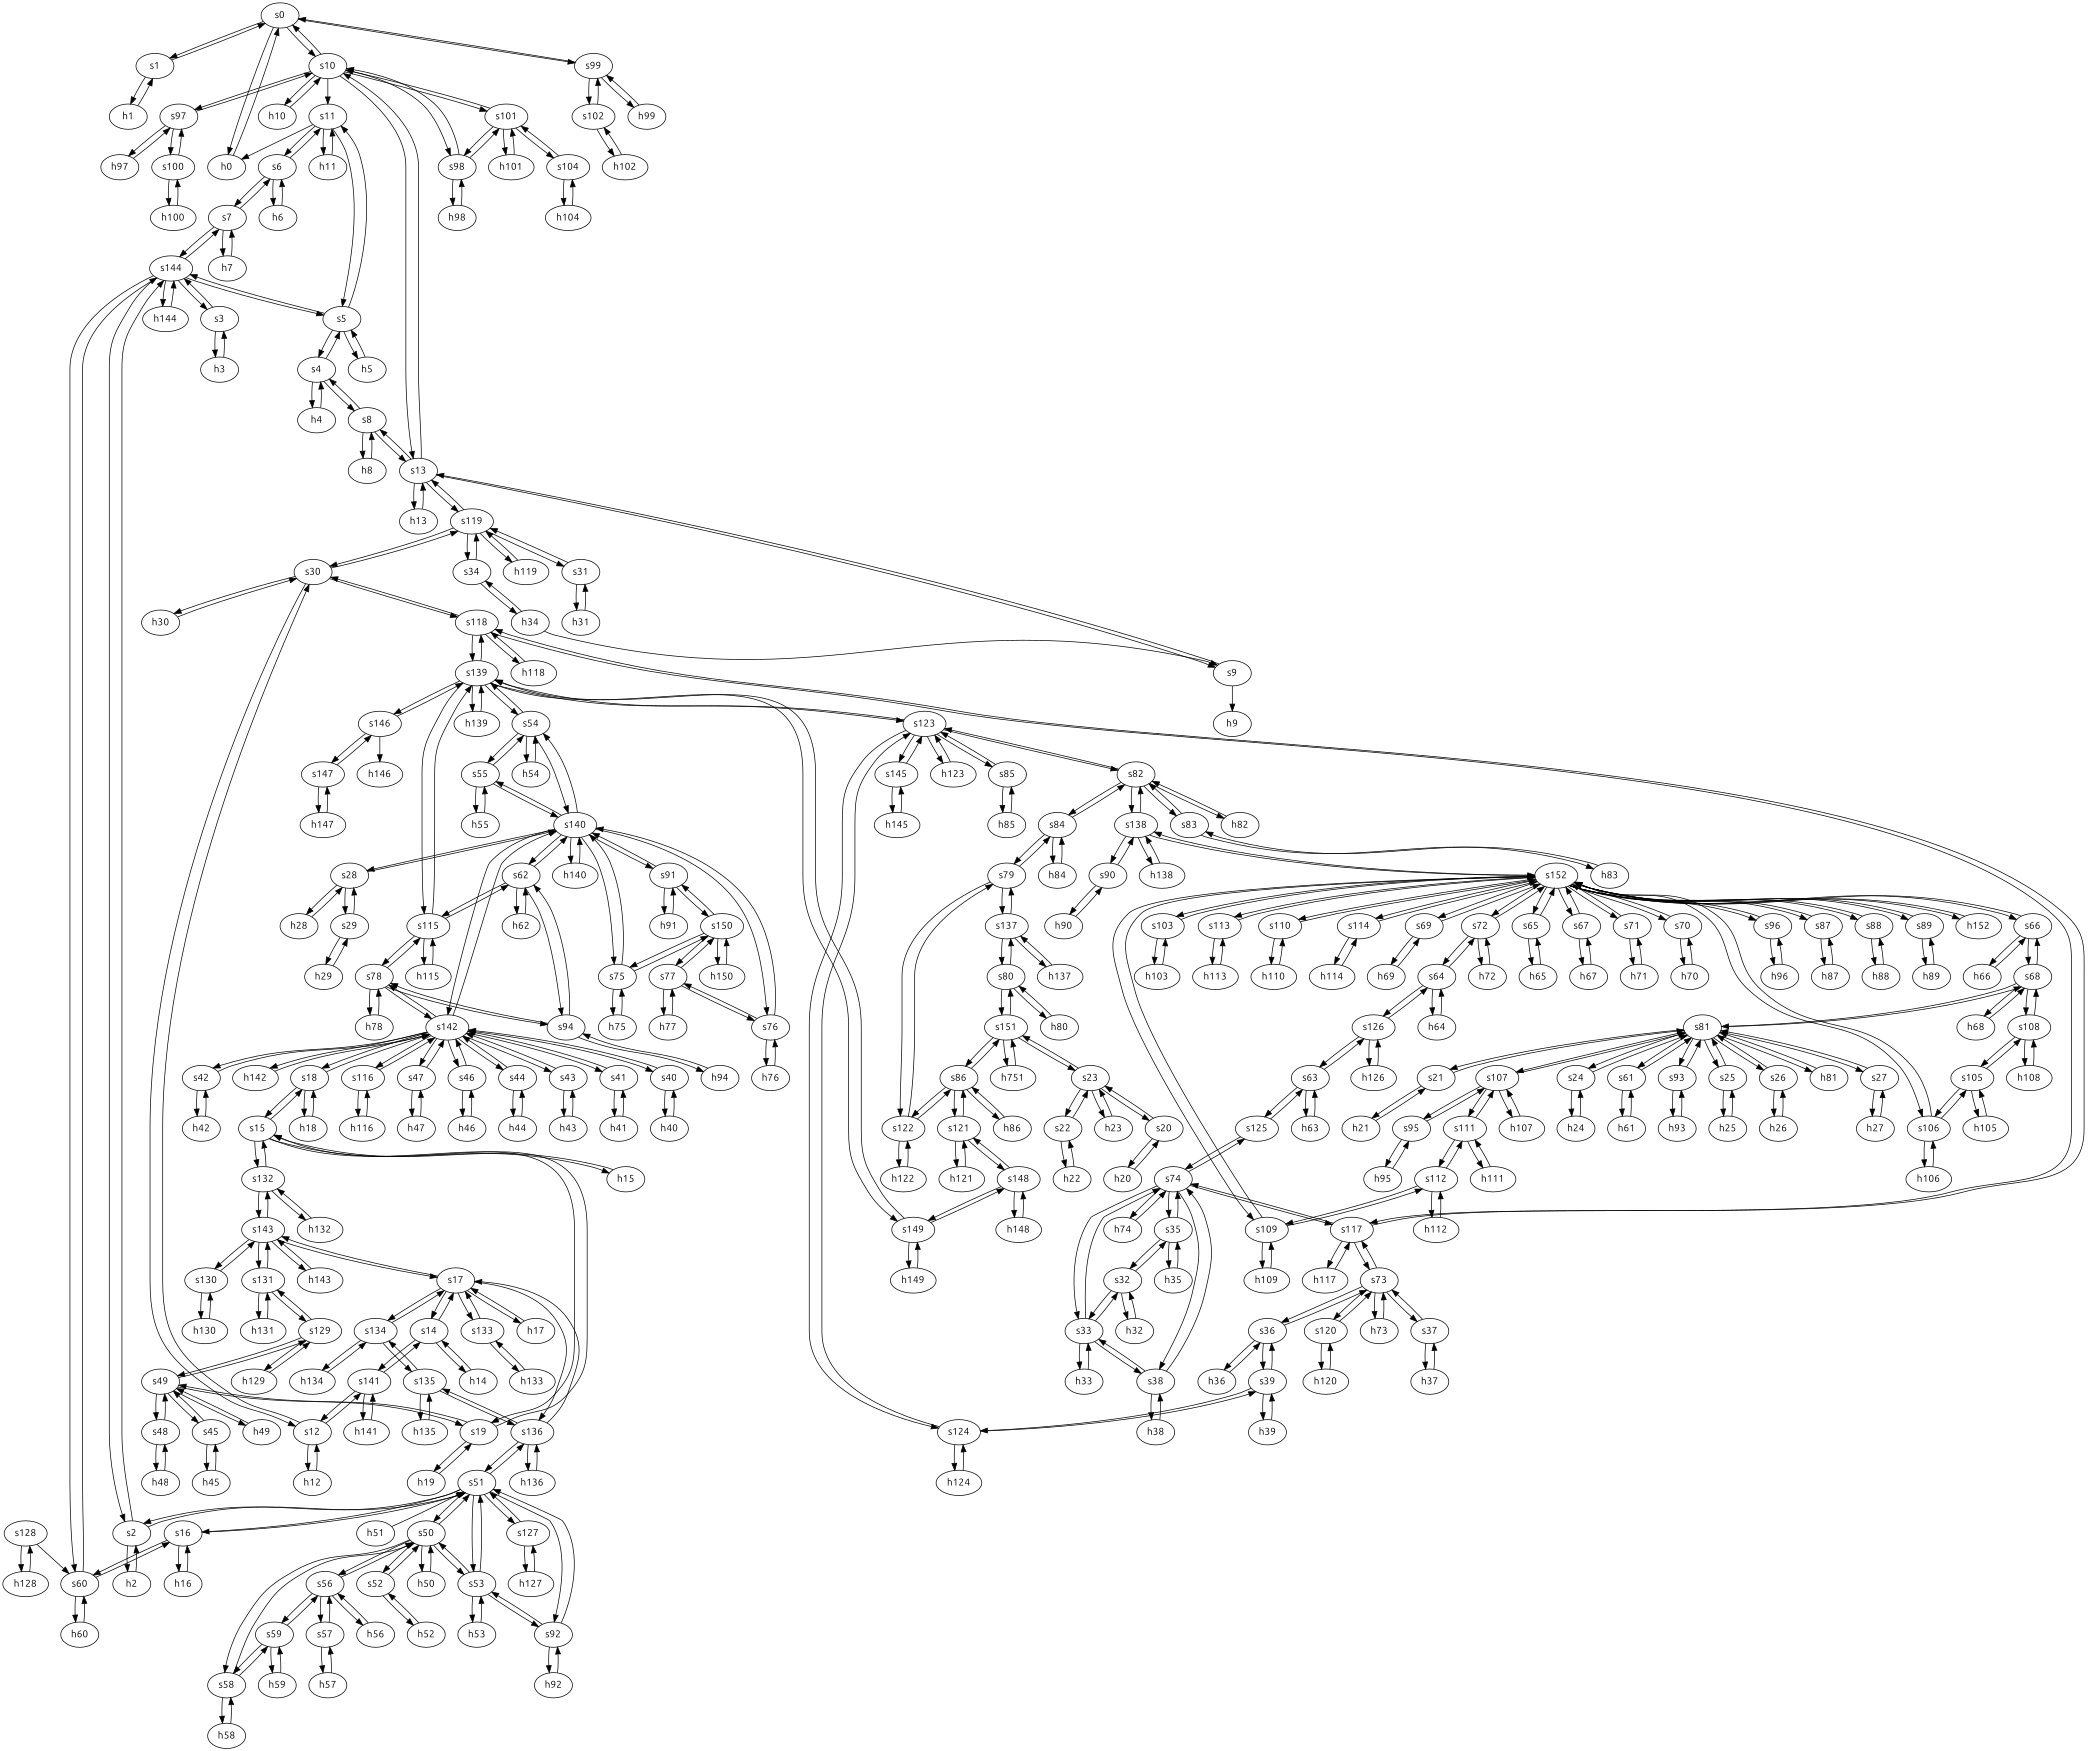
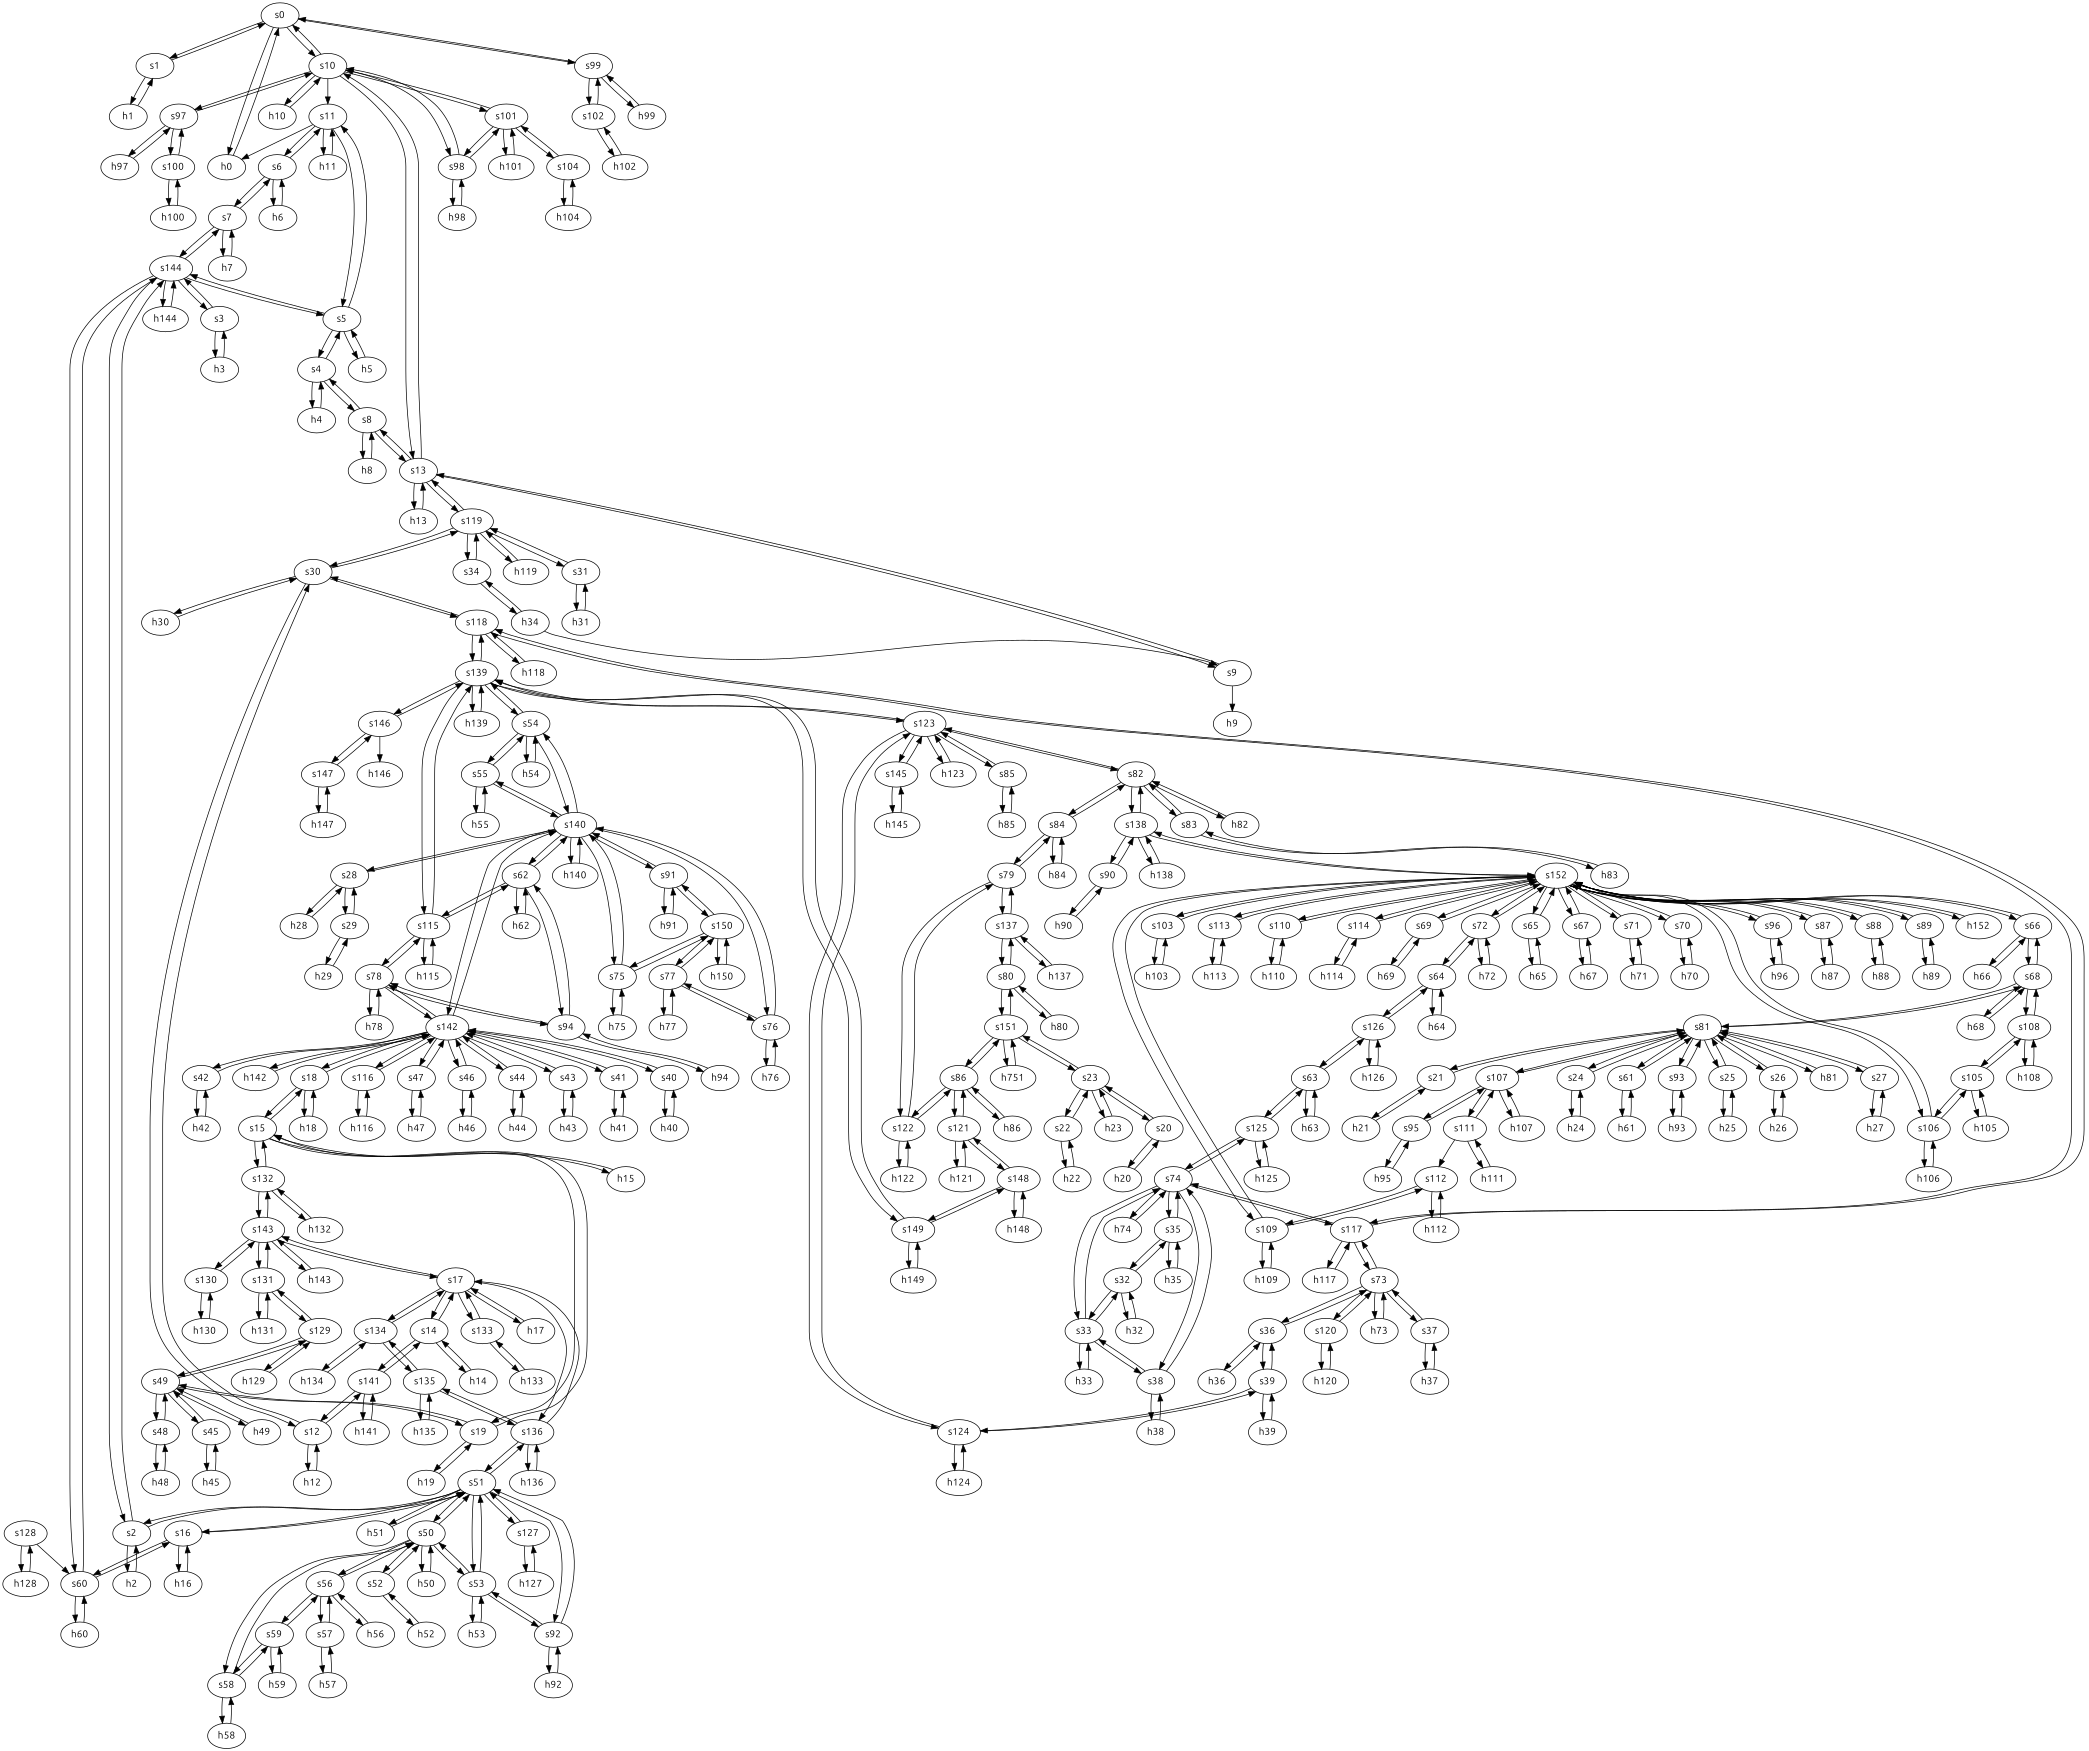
(1453, 1158) -> none
none -> (1267, 1179)
none -> (428, 1505)
